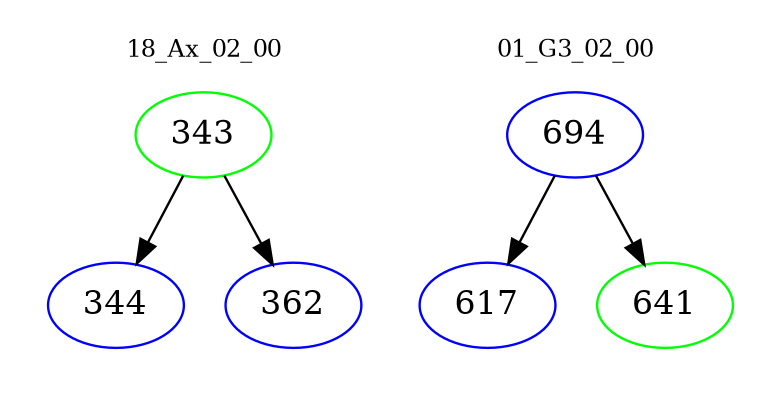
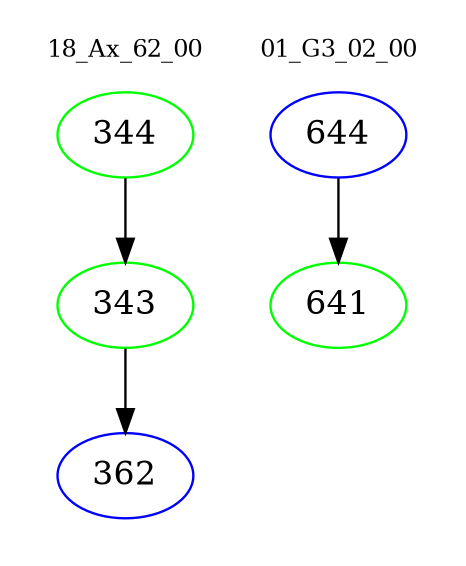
(205, 51) -> (125, 51)
(575, 135) -> (338, 135)
(166, 209) -> (125, 208)
(116, 305) -> (125, 135)
(488, 305) -> none
